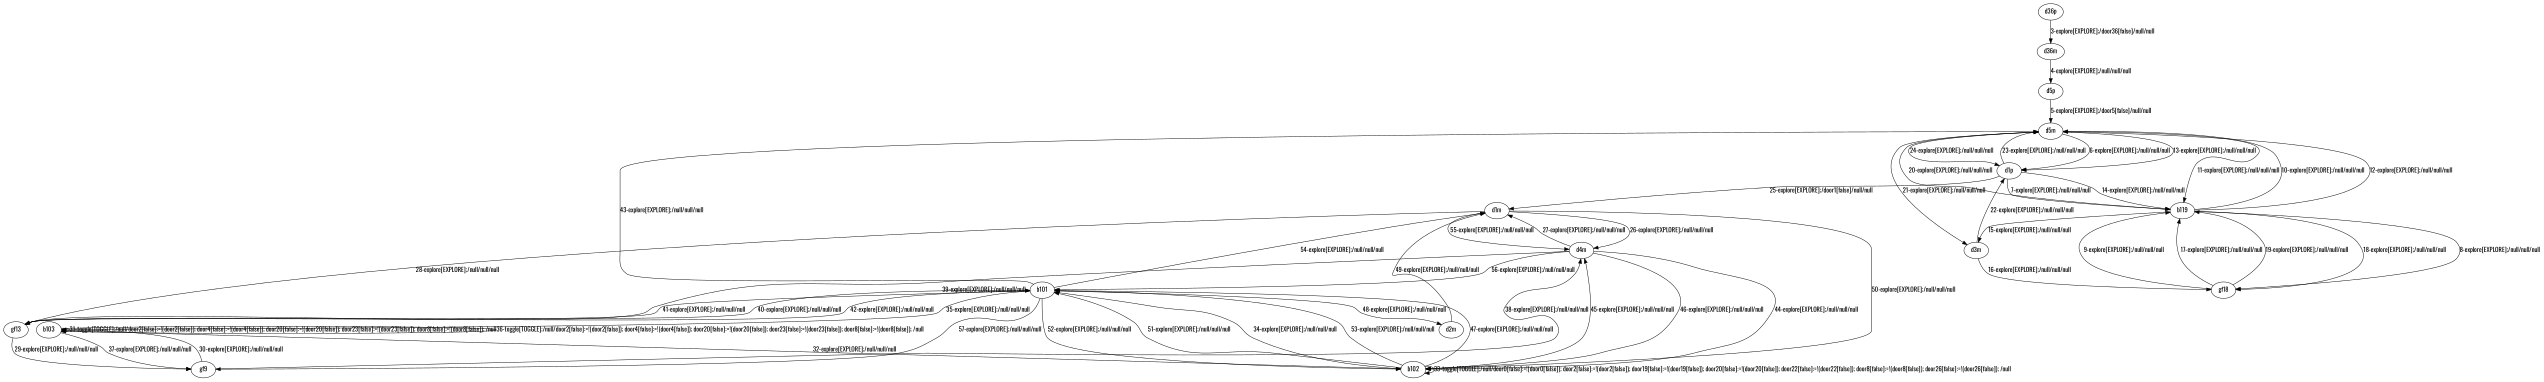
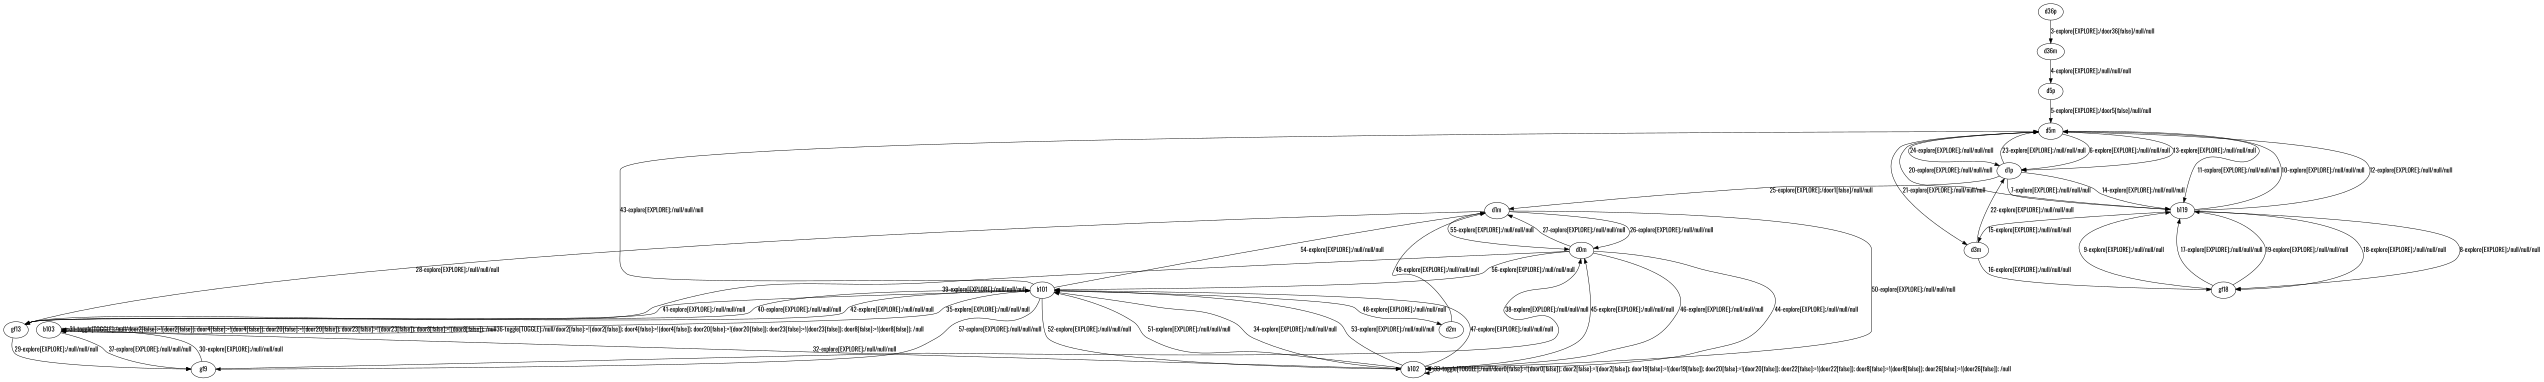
(1581, 250) -> (1581, 250)
